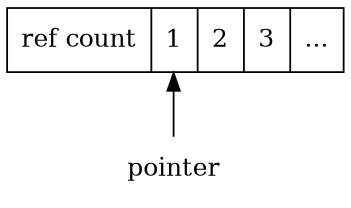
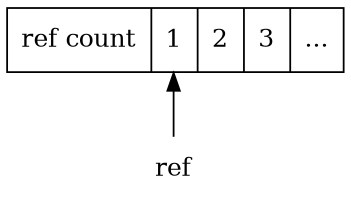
(174, 169) -> (174, 169)
